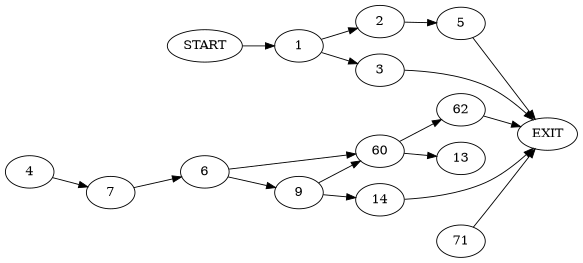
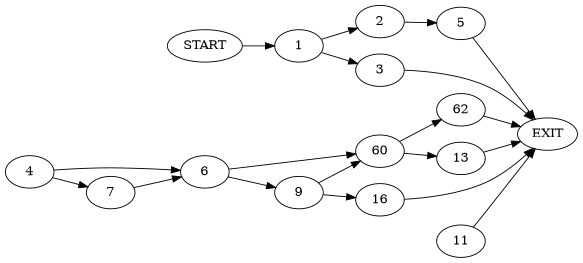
none -> (498, 148)
none -> (113, 168)
(380, 200) -> (380, 200)
(461, 241) -> (461, 241)
